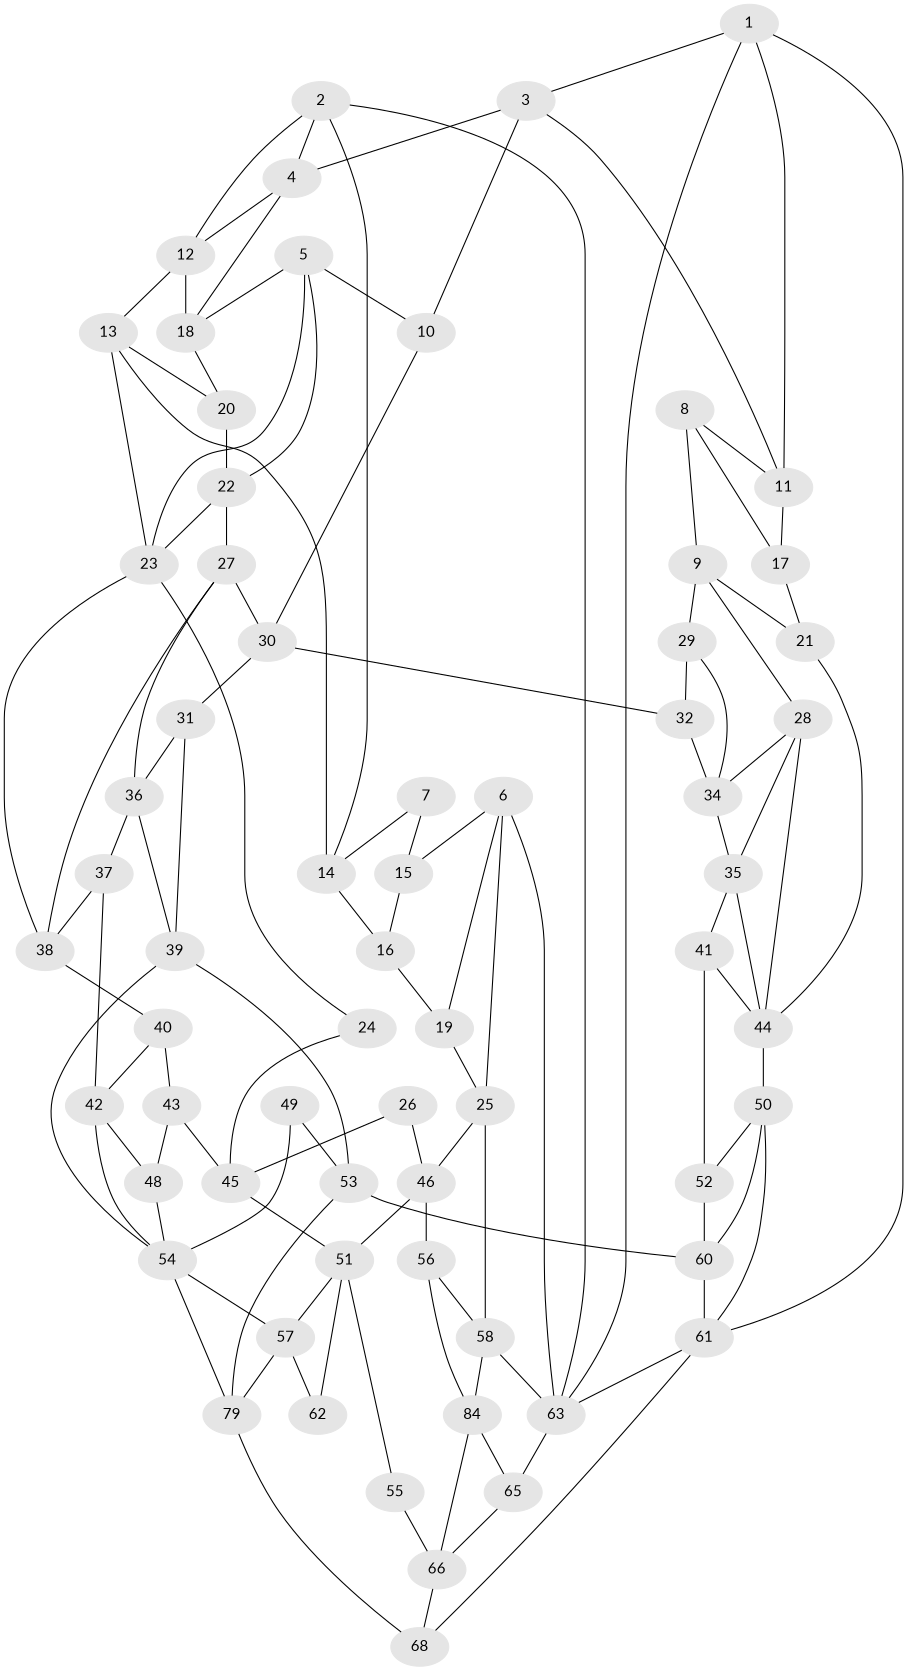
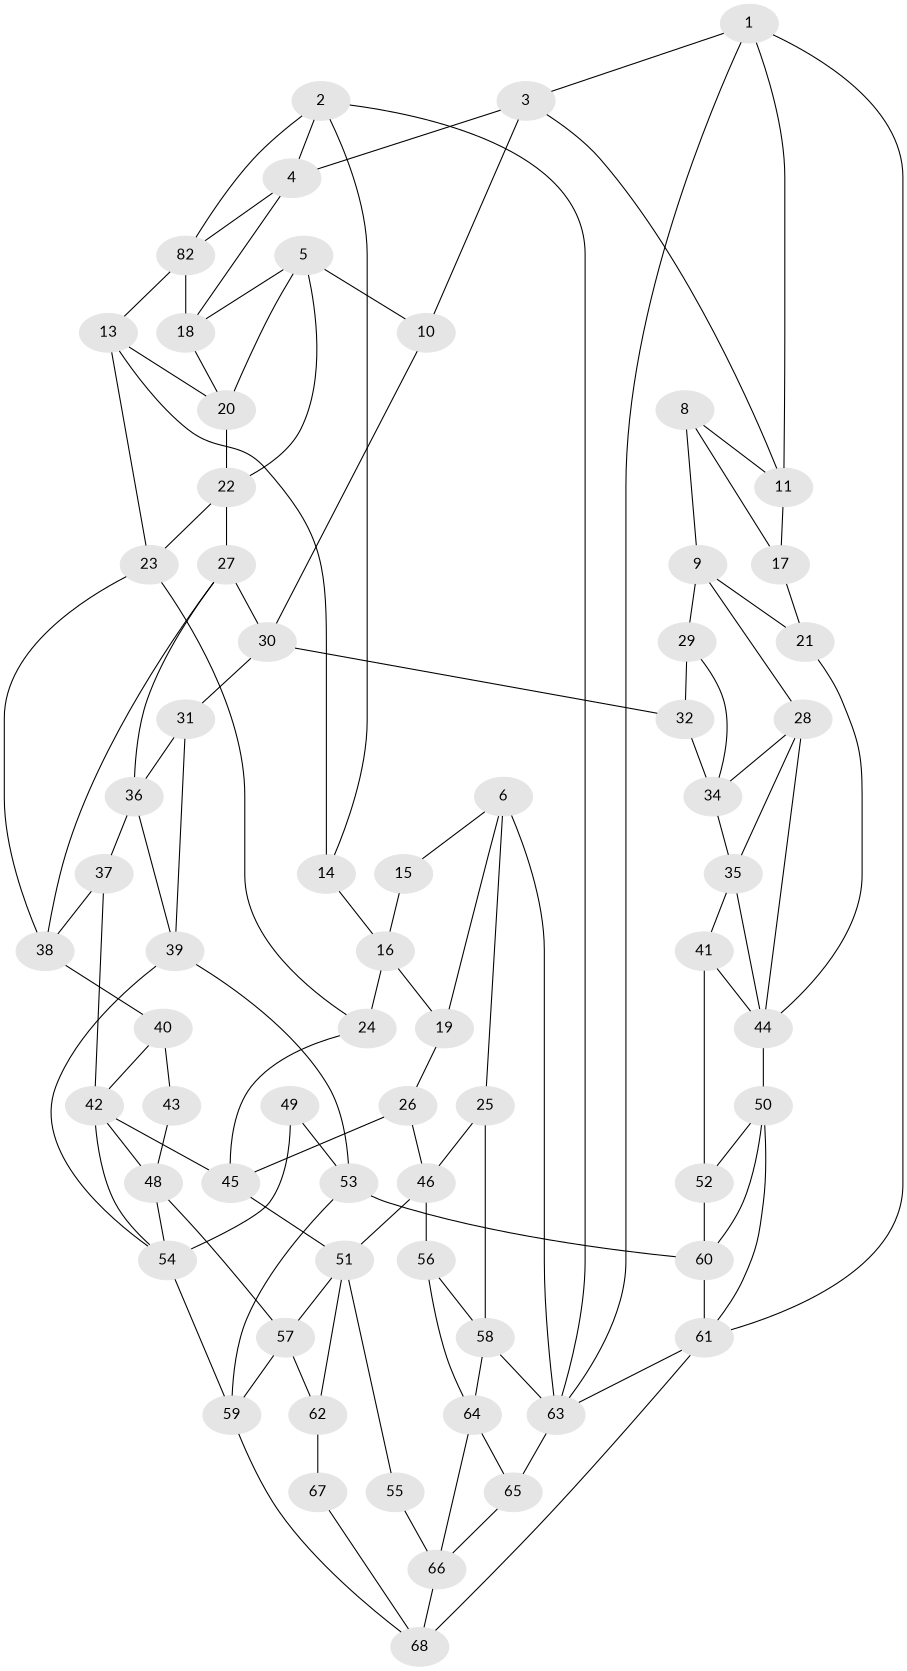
(186, 256) -> (186, 256)
(261, 434) -> (262, 331)
(426, 797) -> none
none -> (376, 990)
(465, 1067) -> (426, 1067)
(201, 1144) -> (156, 1141)
(227, 1299) -> (222, 1259)
(232, 1415) -> (232, 1415)
(472, 1415) -> (472, 1415)
none -> (318, 1492)
